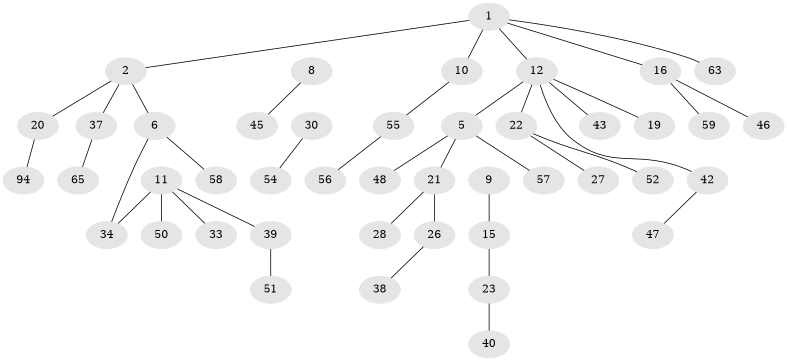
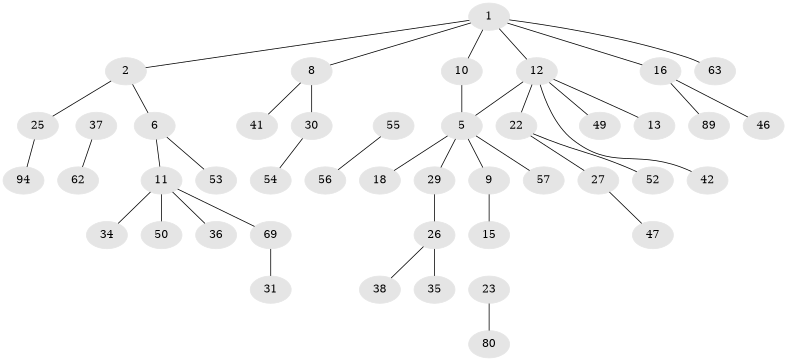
none -> (400, 44)
(111, 99) -> none
none -> (312, 99)
(428, 99) -> (462, 99)
(38, 126) -> (38, 126)
(257, 126) -> (257, 126)
(600, 126) -> (600, 126)
(654, 126) -> (654, 126)
(709, 126) -> (709, 126)
none -> (475, 153)
(78, 180) -> (78, 180)
(129, 180) -> (158, 153)
(216, 180) -> (216, 180)
(380, 180) -> (380, 180)
(435, 180) -> (435, 180)
(680, 208) -> (626, 208)
(216, 235) -> (216, 235)
(271, 235) -> (271, 235)
(380, 235) -> none
(489, 262) -> none
(271, 290) -> (271, 290)
none -> (435, 290)
(489, 344) -> (489, 344)
